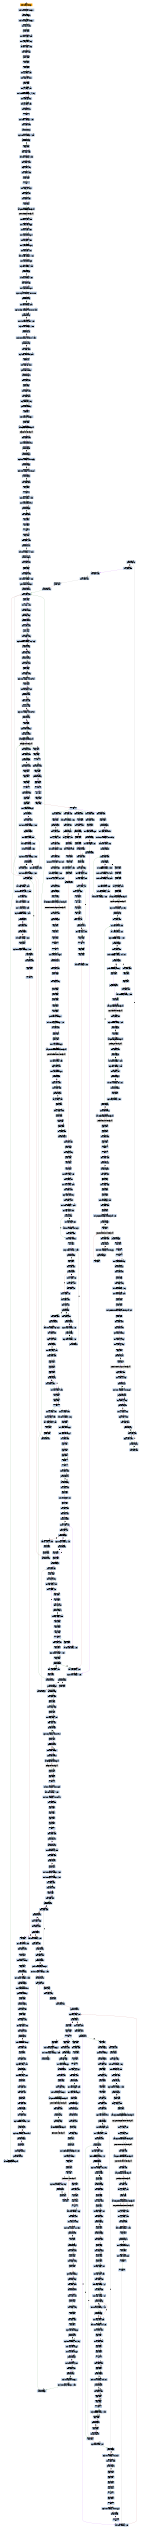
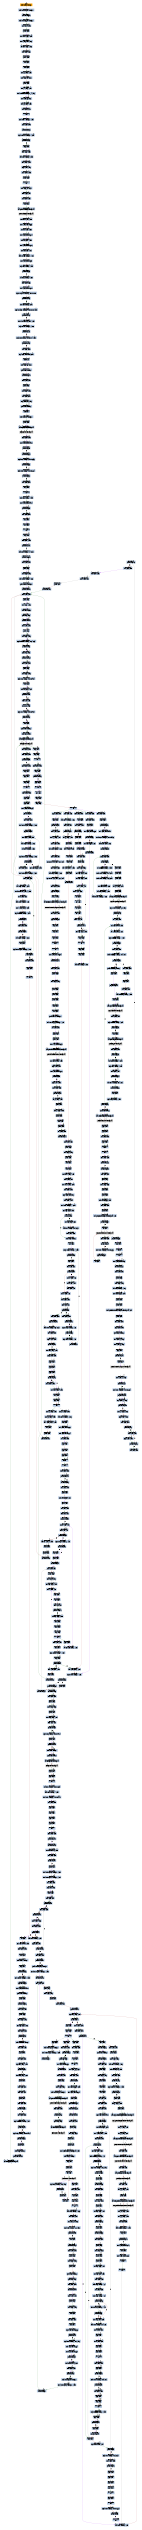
(121, 1372) -> none
